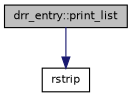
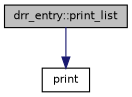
(66, 80) -> (66, 80)
